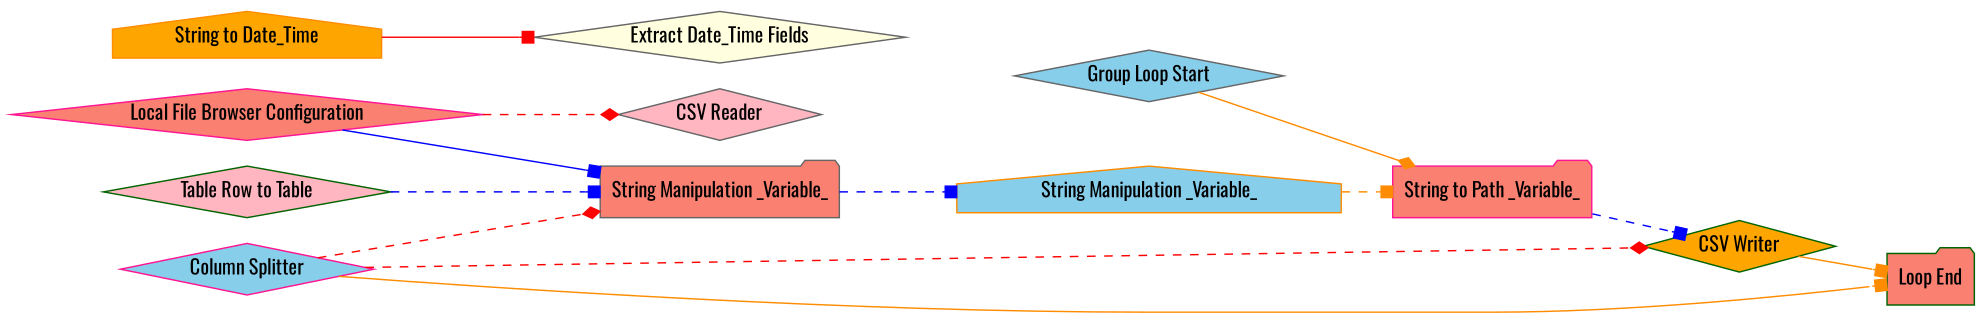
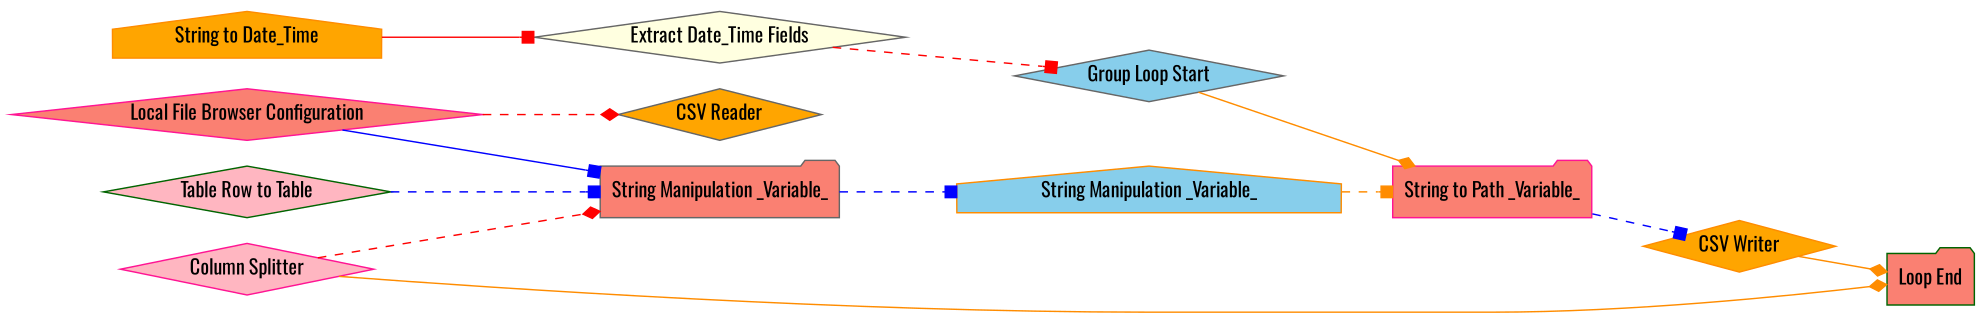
none -> (937, 57)
(720, 115) -> (720, 115)
(1739, 246) -> (1739, 246)
(998, 258) -> none
(1835, 263) -> (1835, 263)
(247, 269) -> (247, 269)
(1104, 312) -> (1104, 312)
